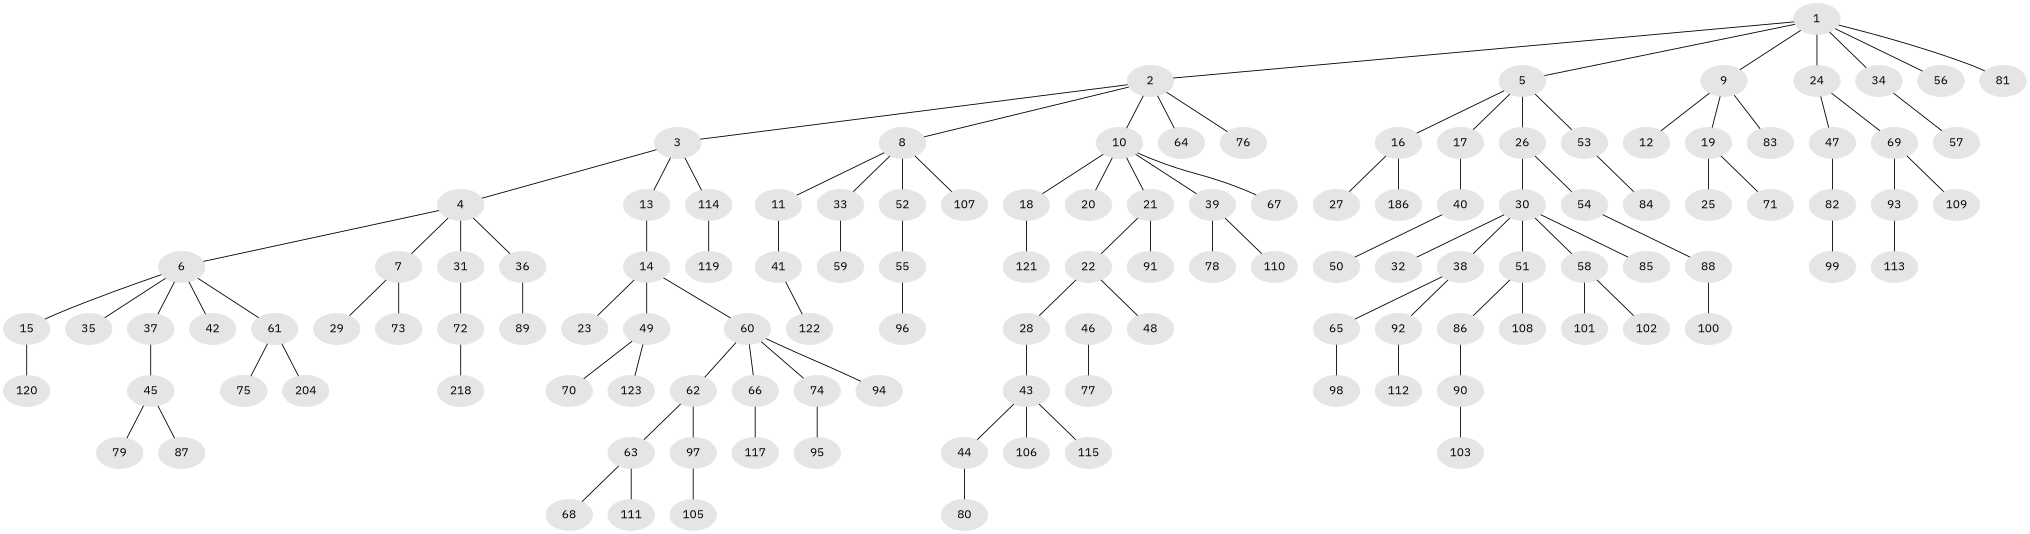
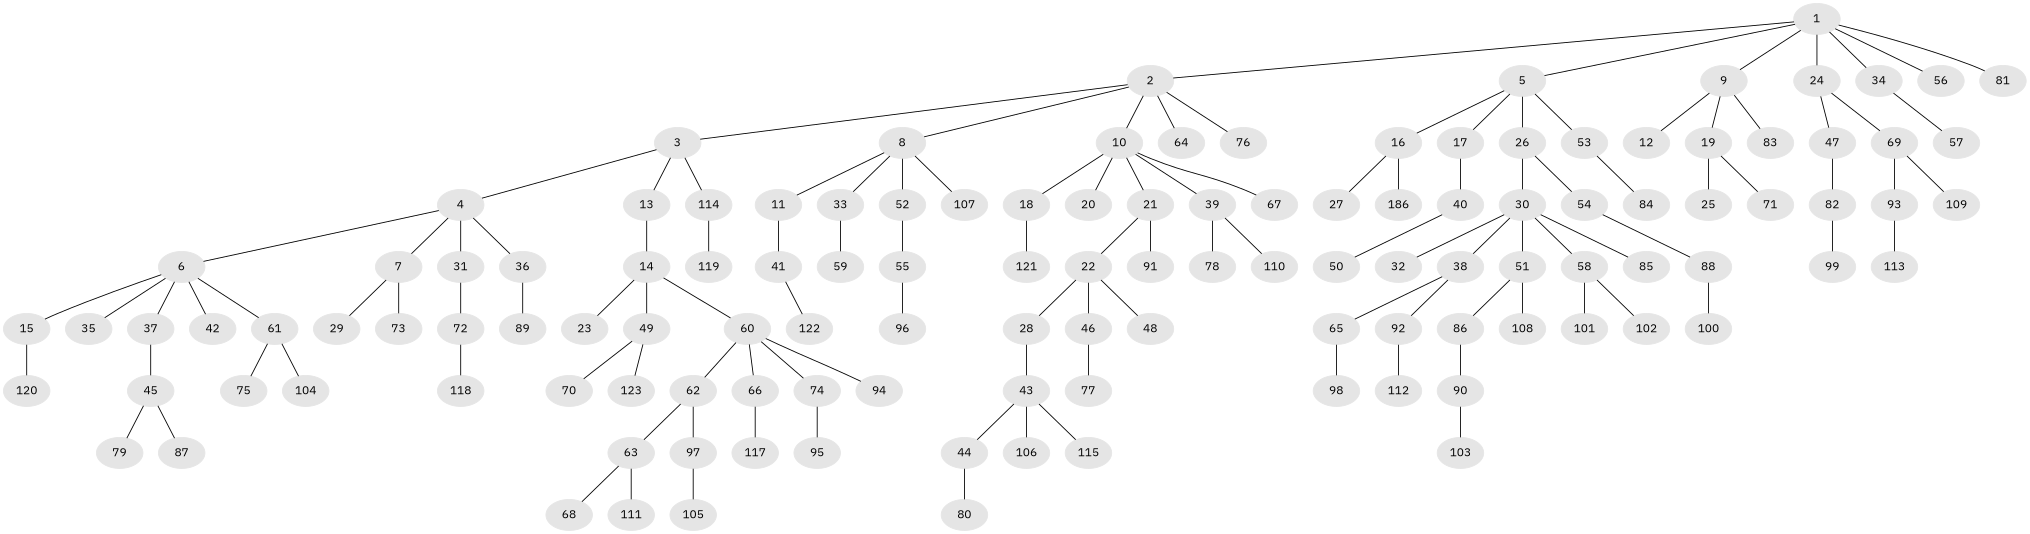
none -> (1088, 298)
(306, 391) -> (306, 391)
(461, 391) -> (461, 391)
